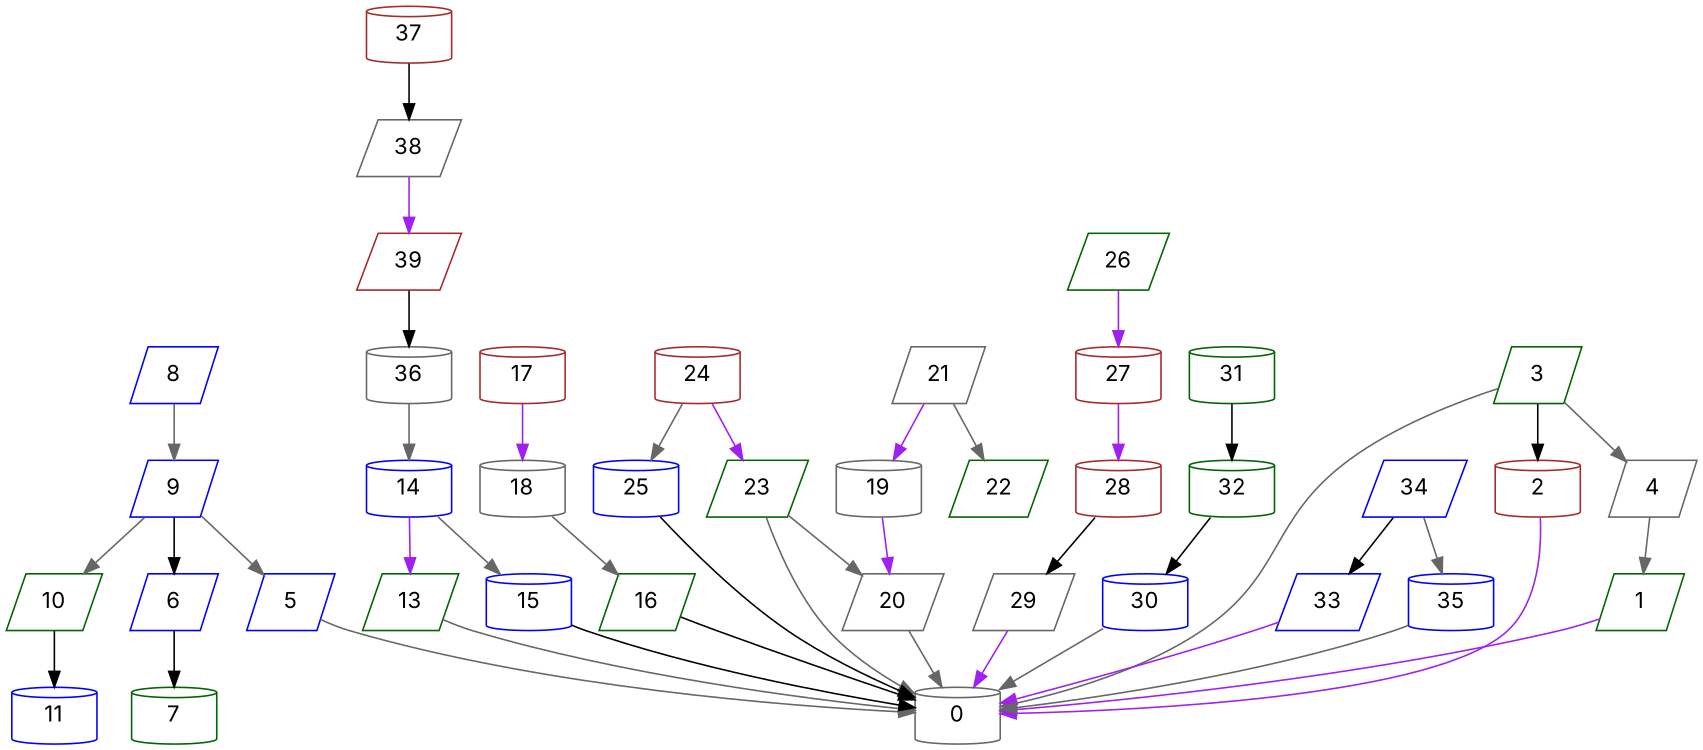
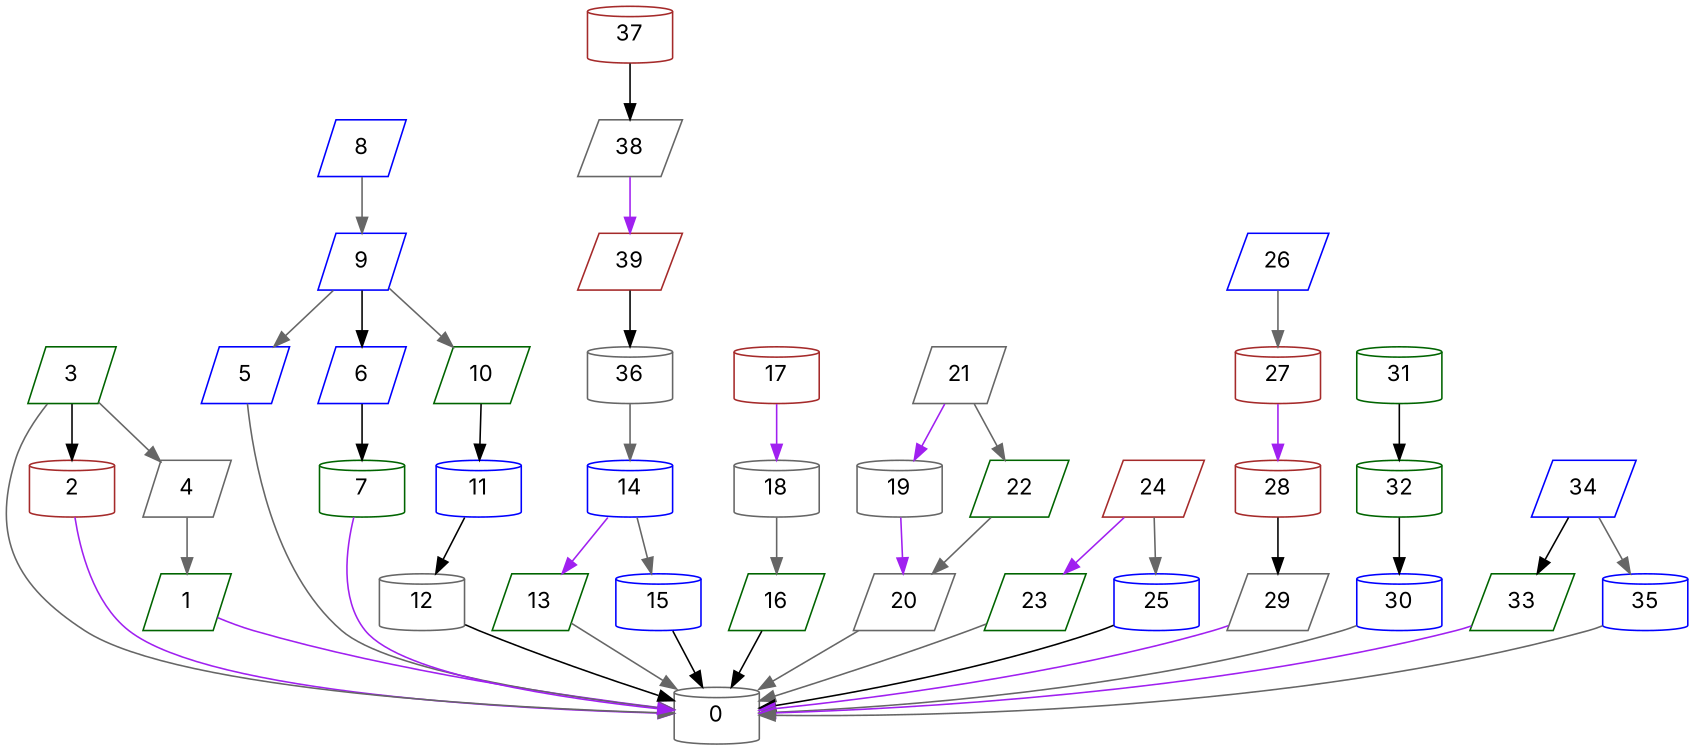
(1118, 262) -> (1278, 262)
(1118, 311) -> (1278, 311)
(698, 375) -> (1153, 489)
(819, 540) -> (967, 540)
none -> (422, 602)
(1328, 602) -> (1522, 602)
none -> (373, 637)
